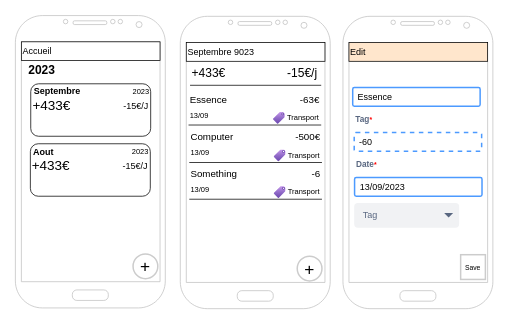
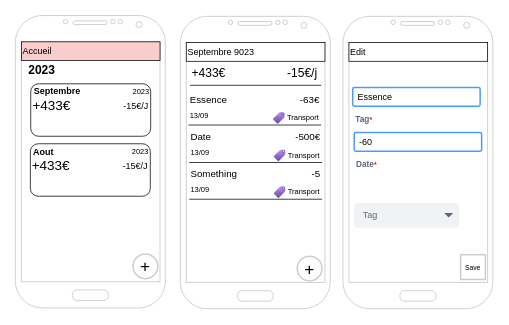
(91, 51) -> (91, 51)
(419, 52) -> (419, 52)
(218, 136) -> (204, 136)
(418, 142) -> (418, 142)
(314, 173) -> (314, 173)
(419, 187) -> none
